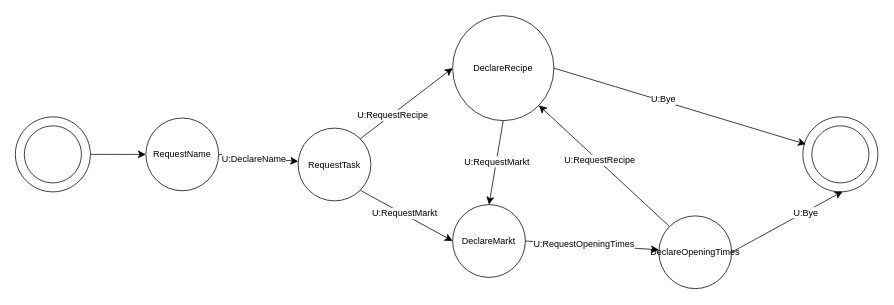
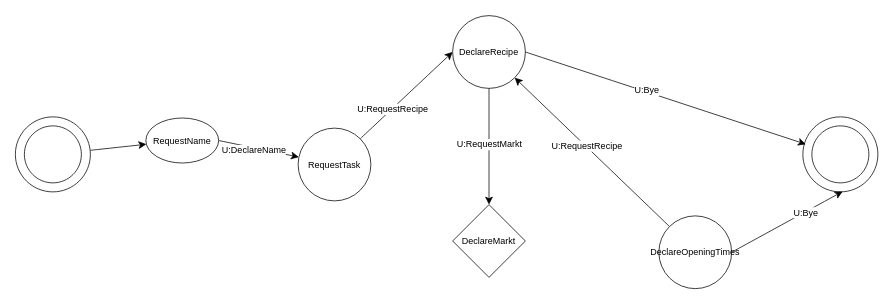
(503, 68) -> (489, 52)
(182, 154) -> (182, 140)
(405, 214) -> none
(489, 241) -> (489, 241)
(590, 245) -> none
